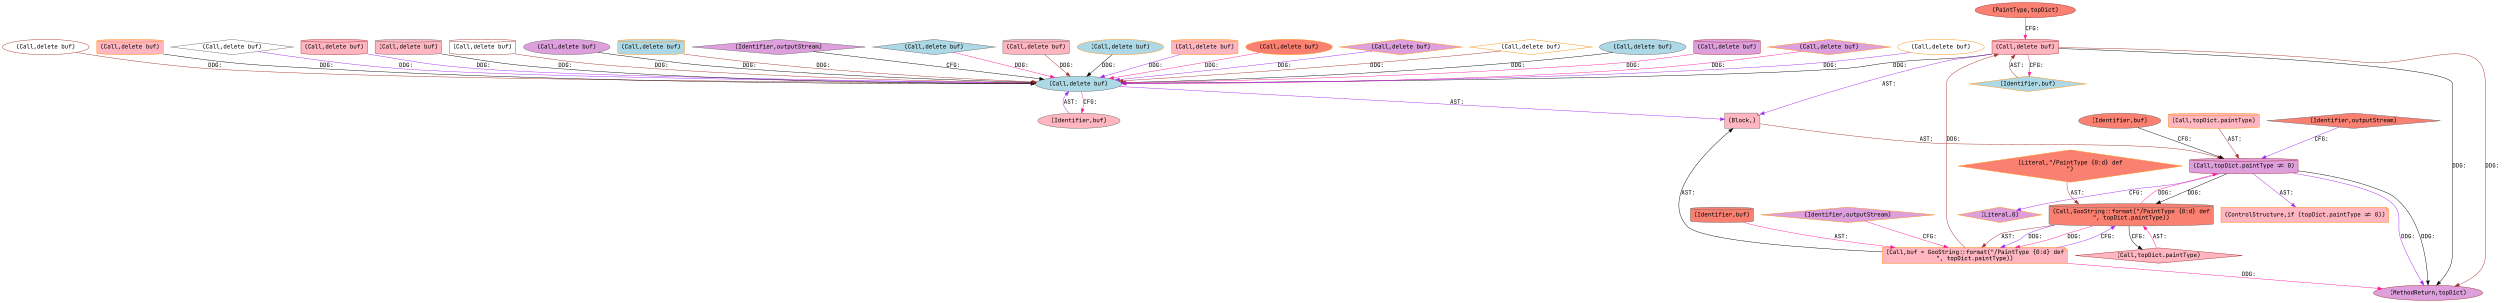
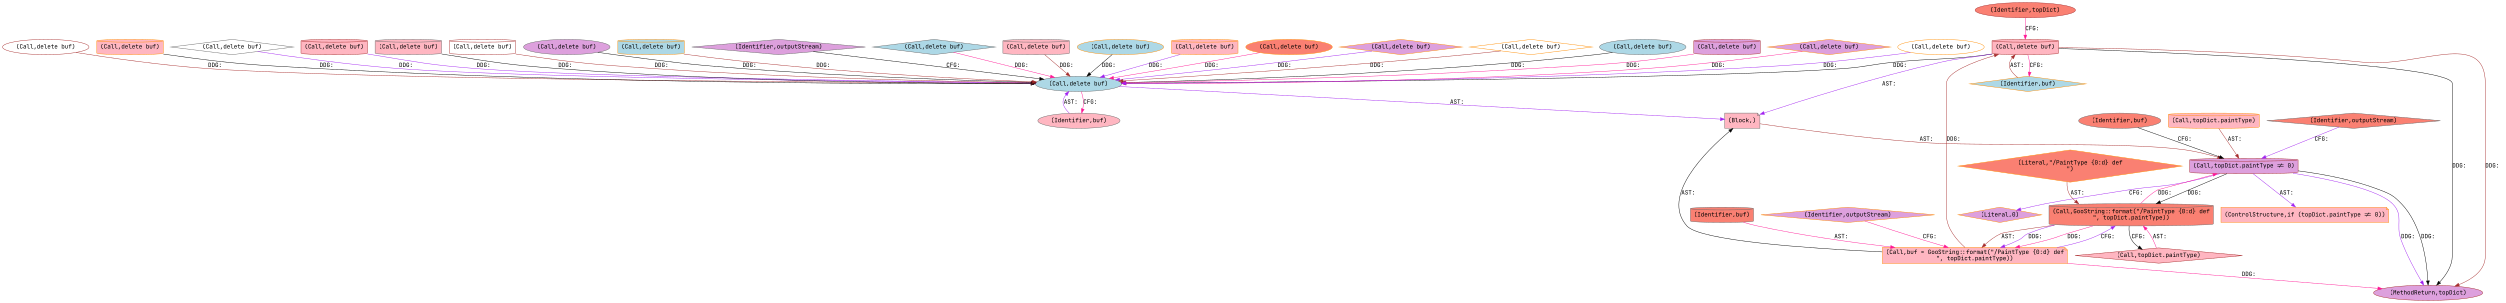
(2025, 10) -> (2025, 10)
